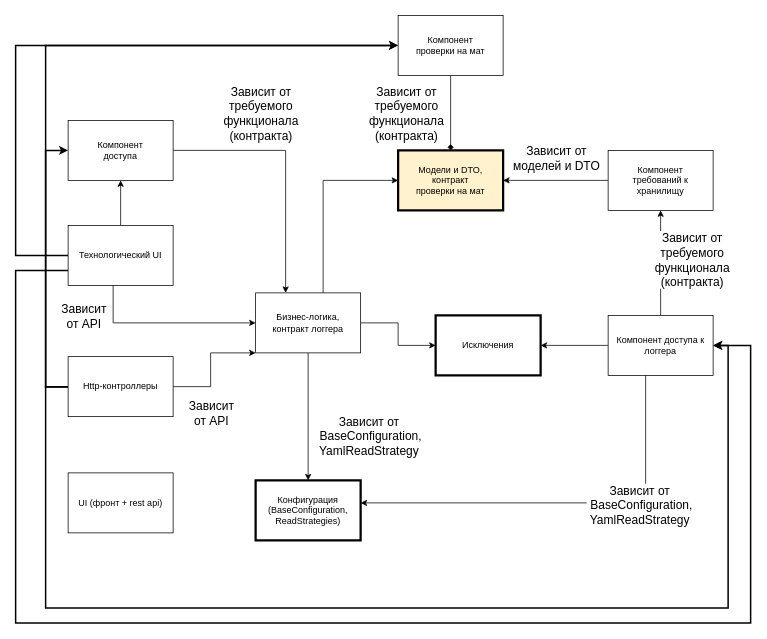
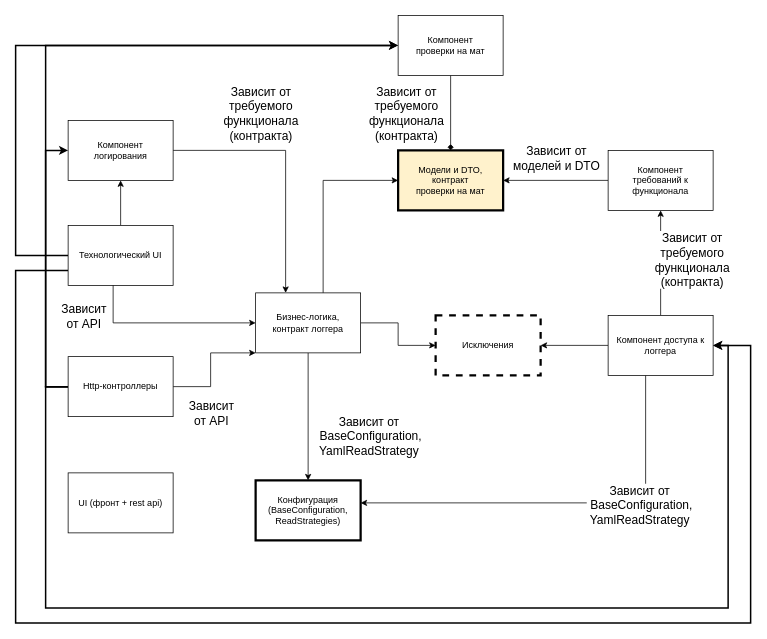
(120, 150) -> (120, 150)
(660, 180) -> (660, 180)
(488, 345) -> (488, 345)
